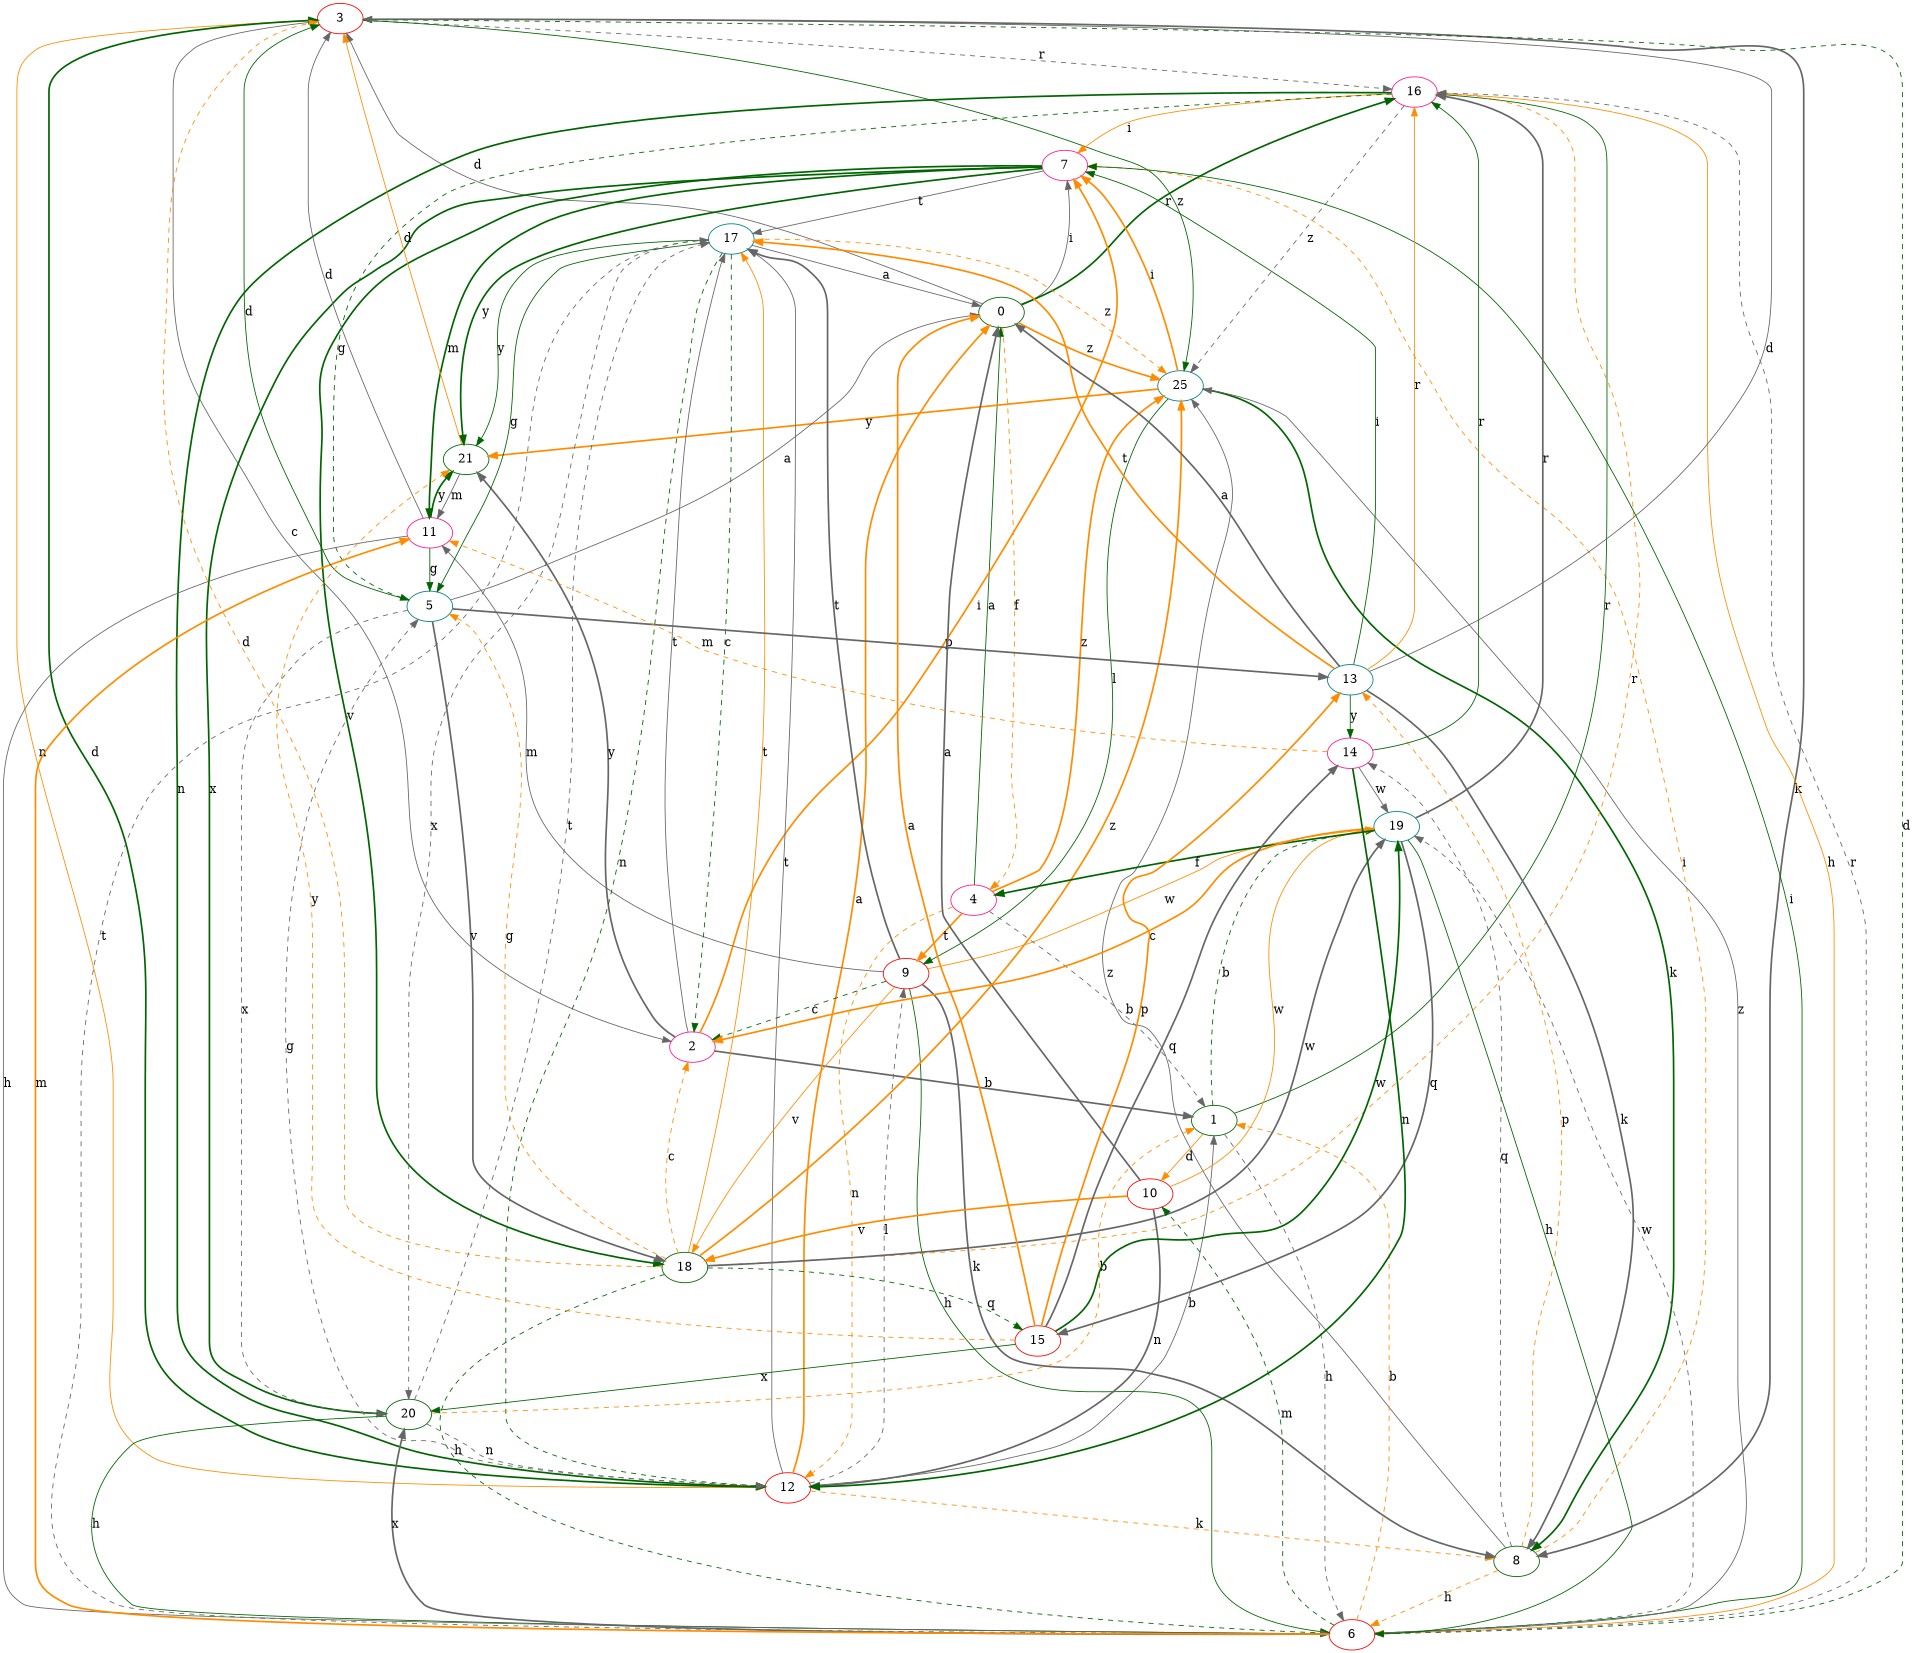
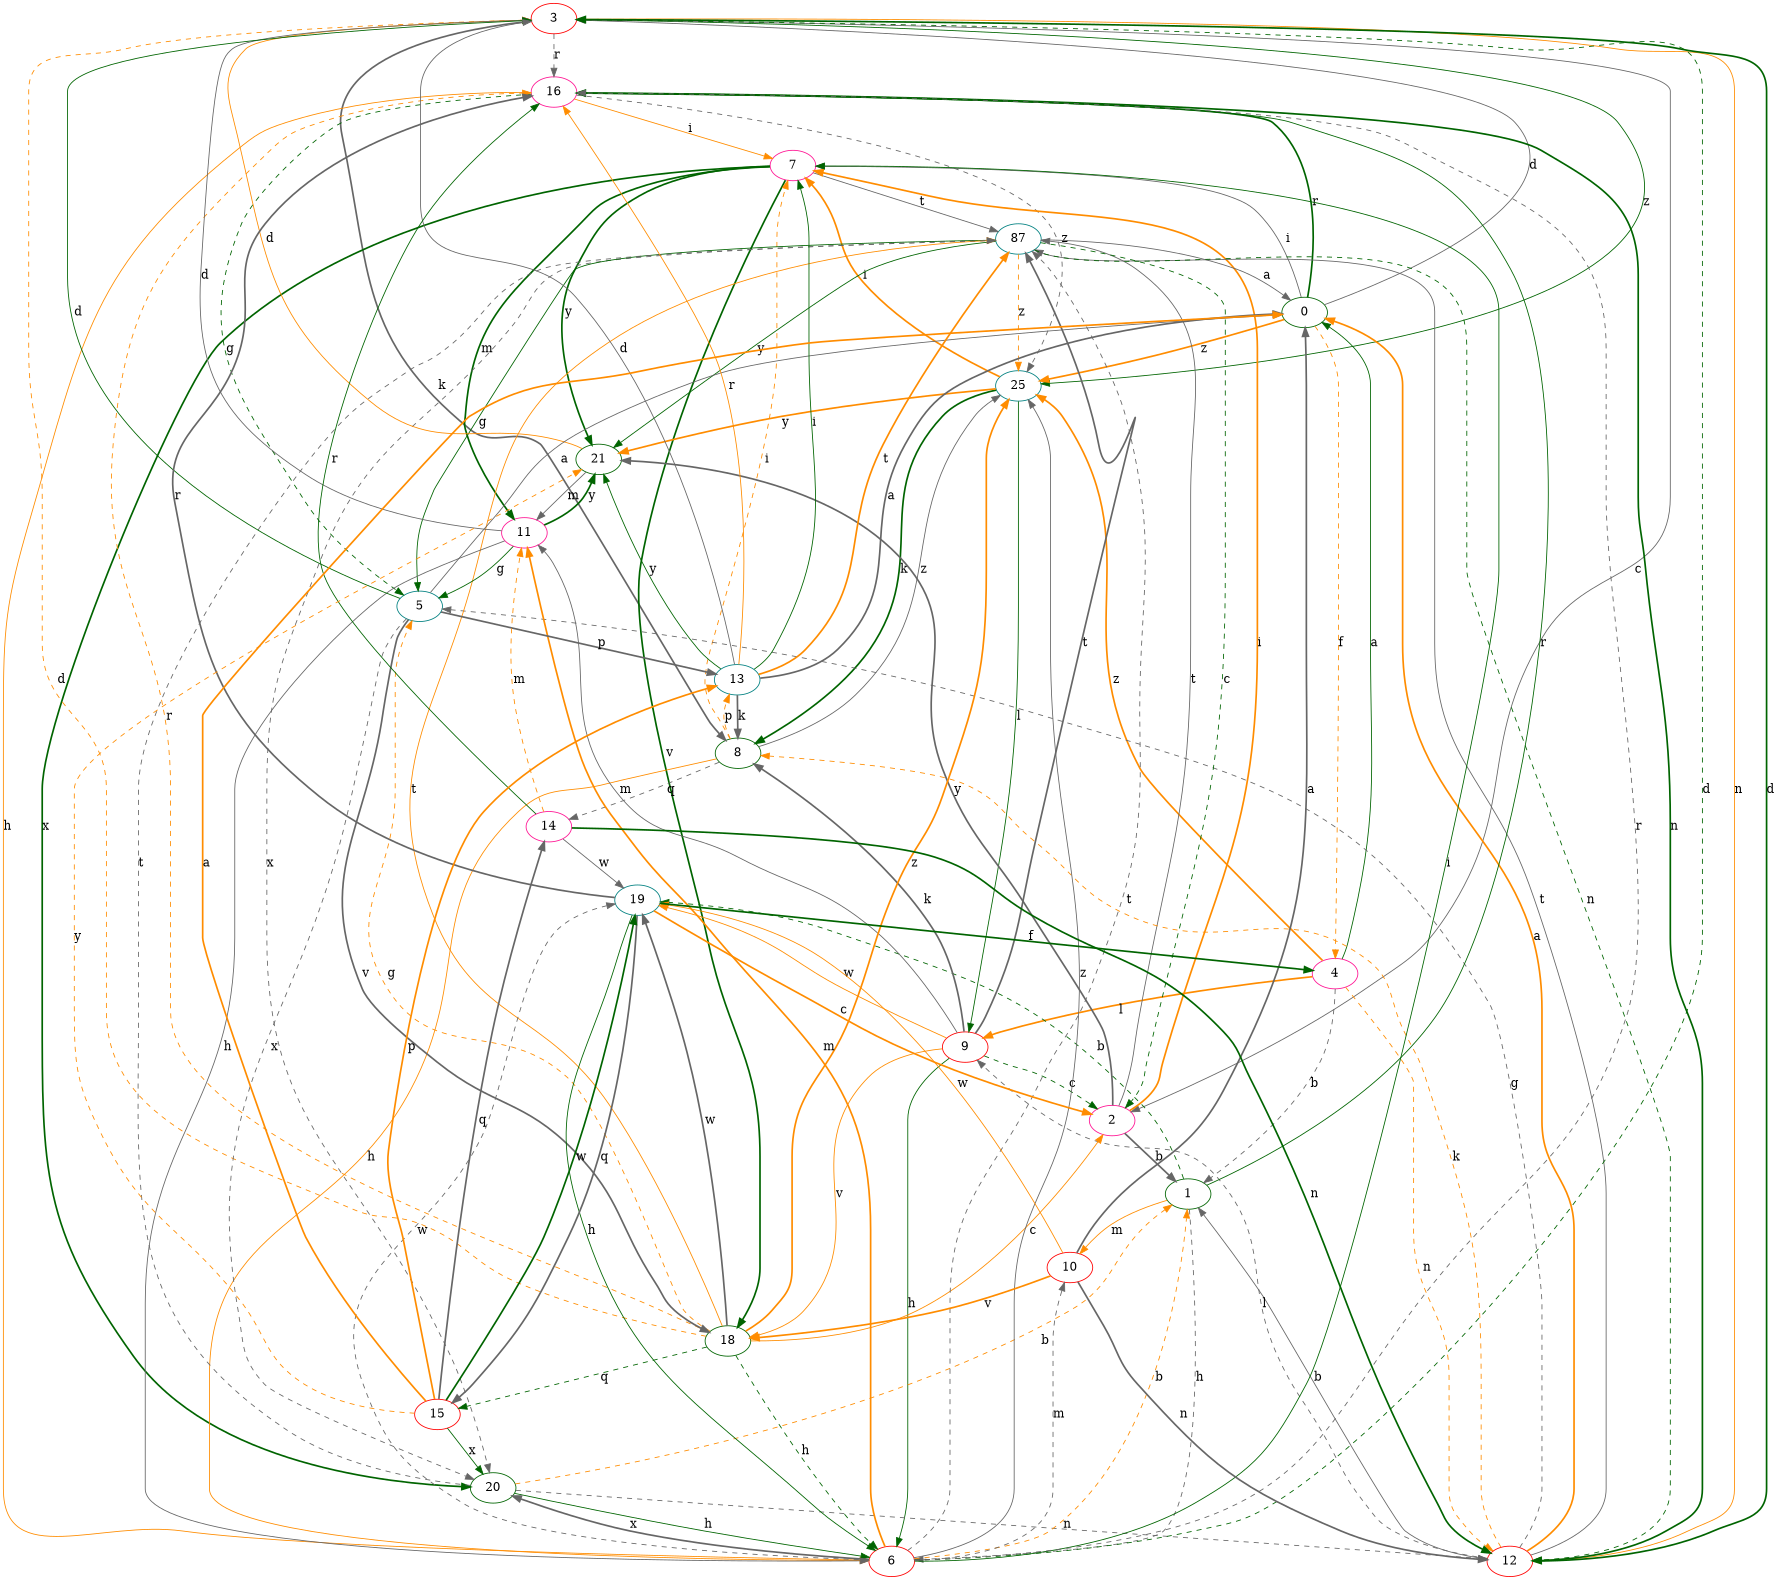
(731, 239) -> (1018, 239)
(1350, 712) -> (653, 583)
(946, 937) -> (1121, 1010)
(1190, 1157) -> (1117, 1231)
(667, 1161) -> (942, 1296)
(1279, 1415) -> (1053, 1475)
(1438, 1596) -> (215, 1328)
